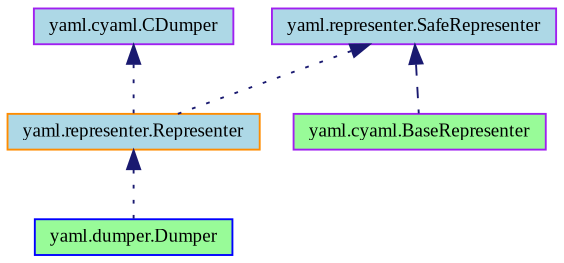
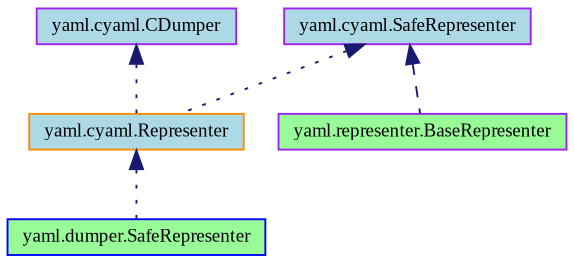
(414, 26) -> (407, 26)
(134, 132) -> (136, 132)
(420, 132) -> (422, 132)
(134, 237) -> (136, 237)
